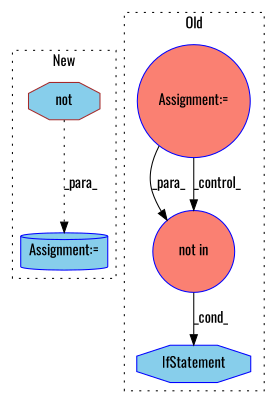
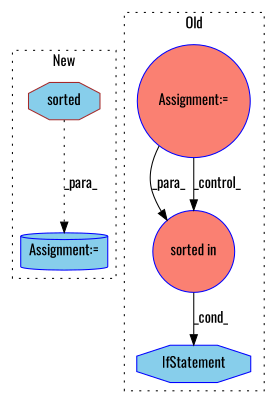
(64, 101) -> (64, 101)
(194, 251) -> (194, 251)
